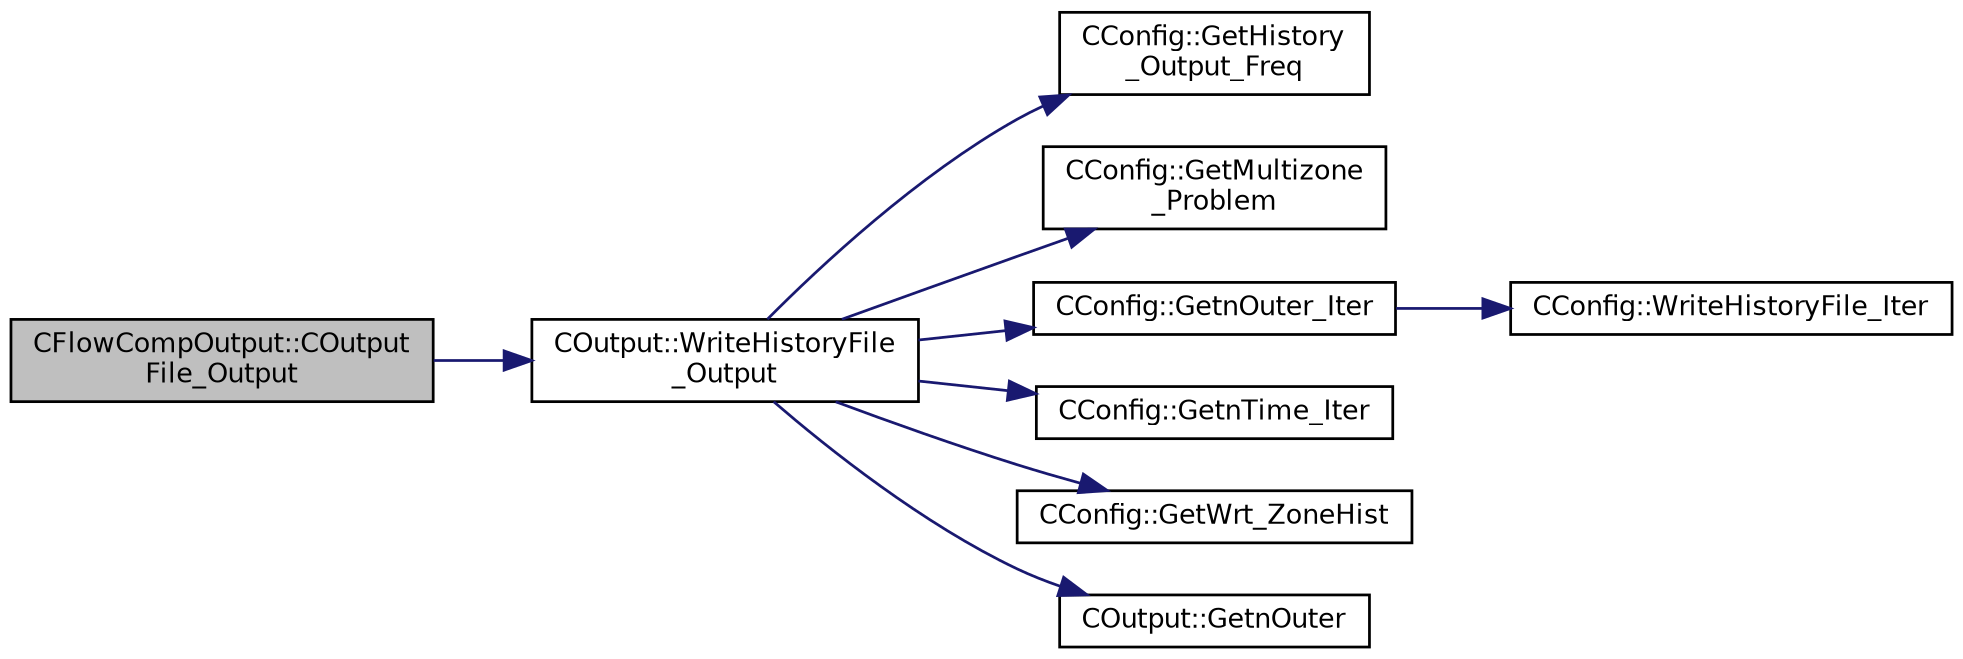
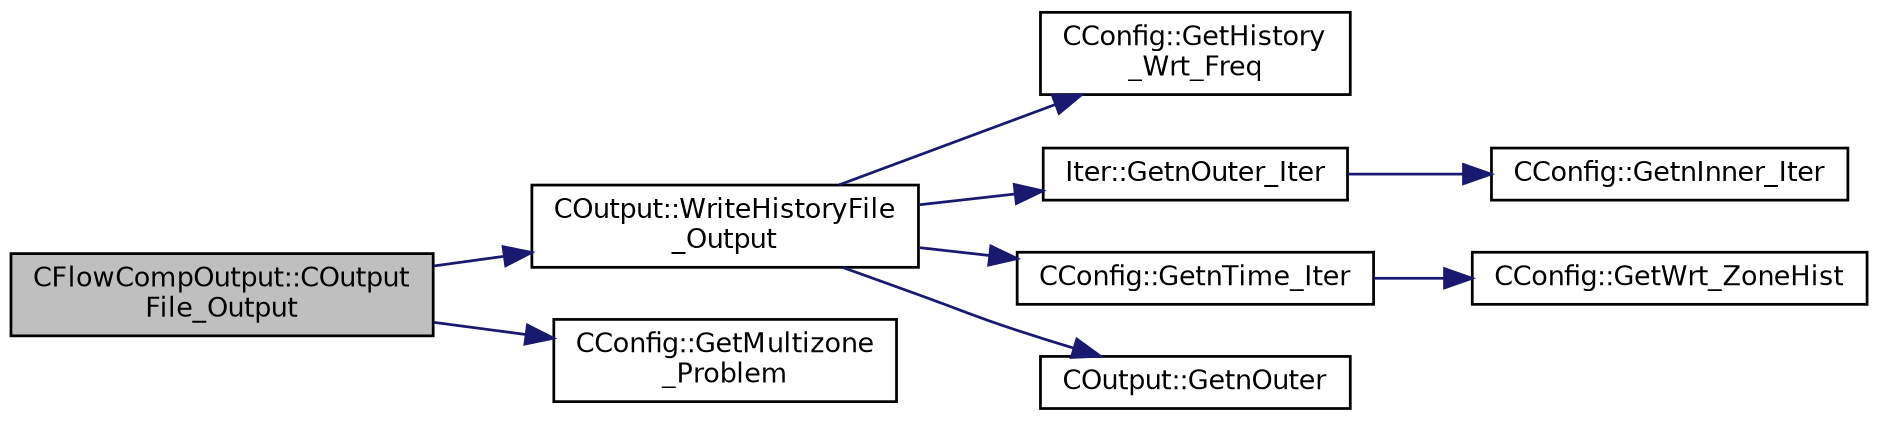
(1215, 53) -> (1195, 53)
(955, 279) -> (480, 328)
(1215, 308) -> (1195, 174)
(1731, 308) -> (1670, 174)
(957, 445) -> (1409, 278)
